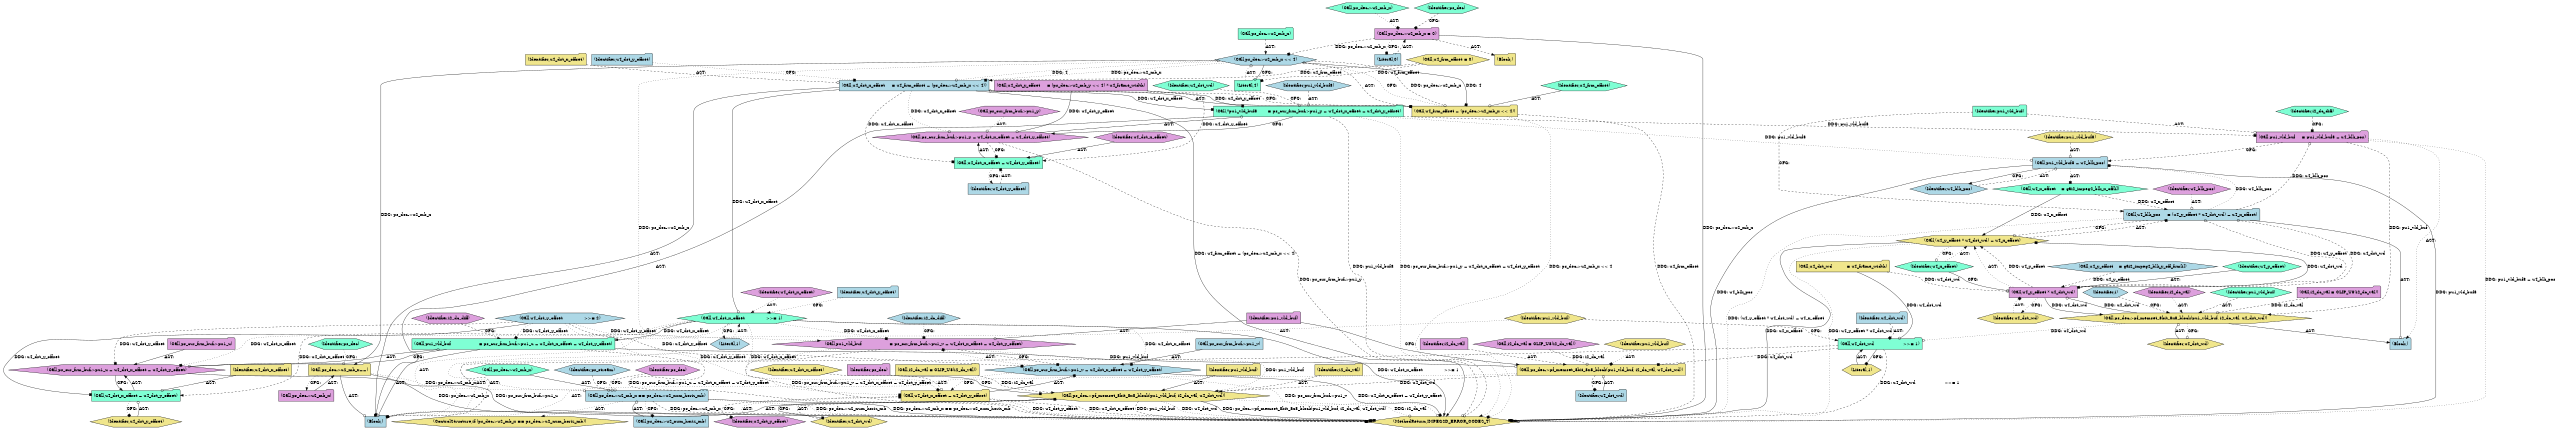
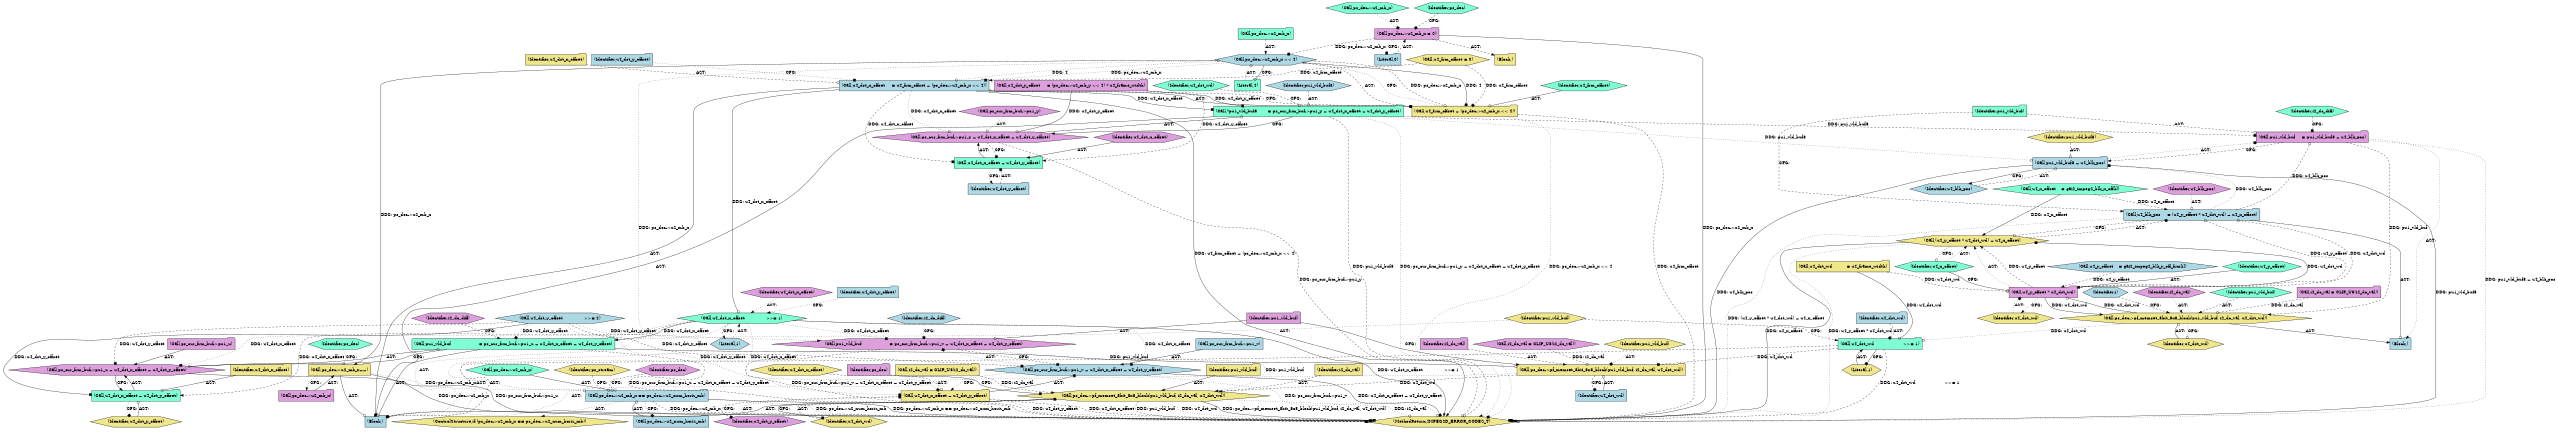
(1344, 75) -> (1485, 82)
(2070, 175) -> (2180, 150)
(592, 370) -> (592, 370)
